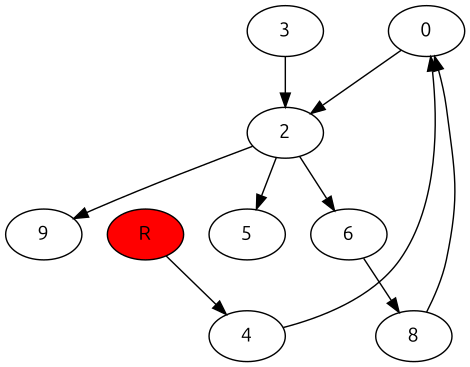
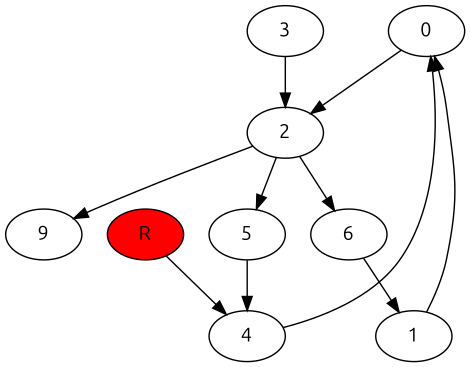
none -> (247, 278)
(414, 336) -> (414, 336)
